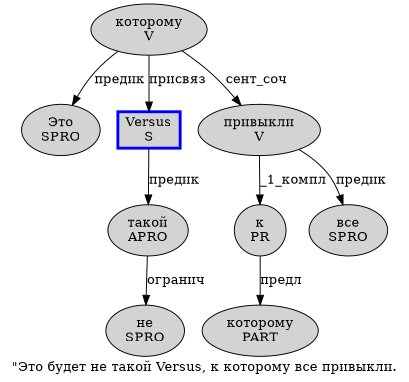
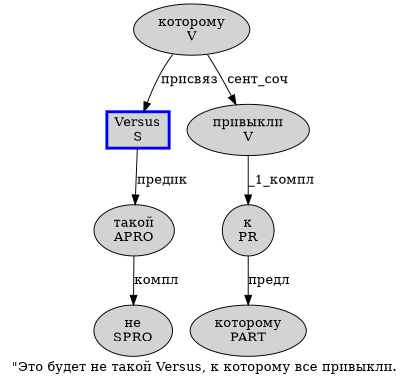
(61, 130) -> none
(348, 230) -> none
(176, 281) -> (157, 281)
